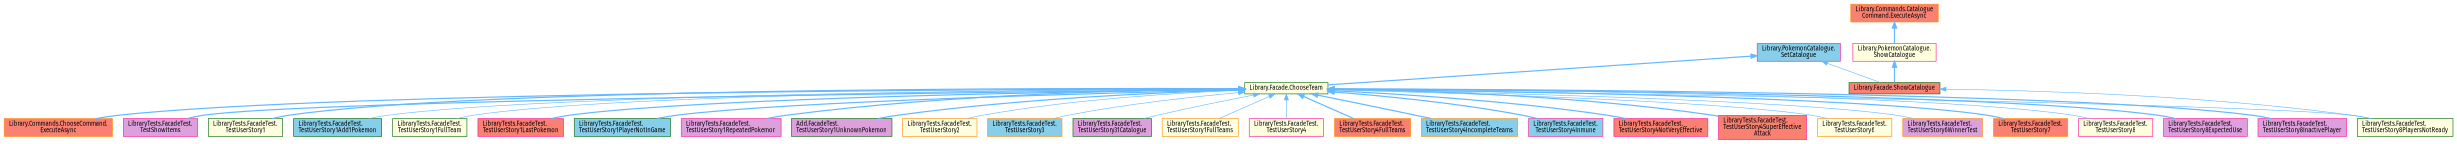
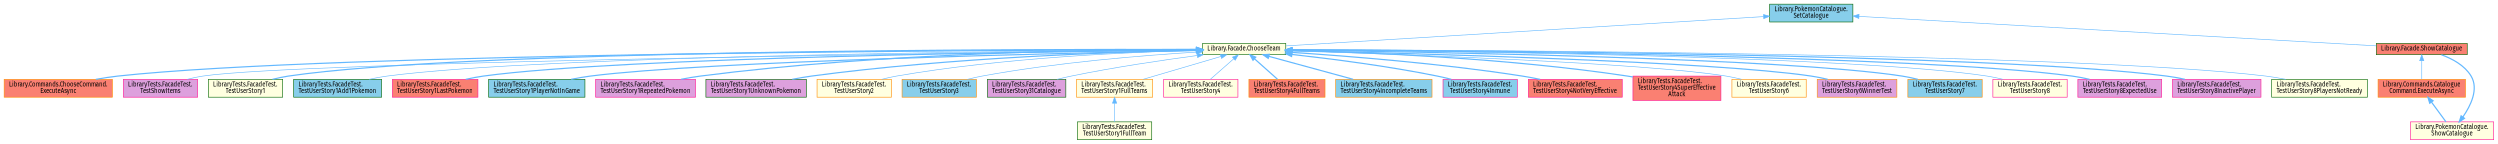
(1799, 52) -> (1811, 13)
(1540, 70) -> (1525, 31)
(847, 94) -> (1115, 113)
(712, 97) -> (691, 58)
(2159, 97) -> (2422, 70)
(1682, 100) -> (1600, 61)
(842, 128) -> (756, 88)
(2031, 128) -> (1945, 88)
